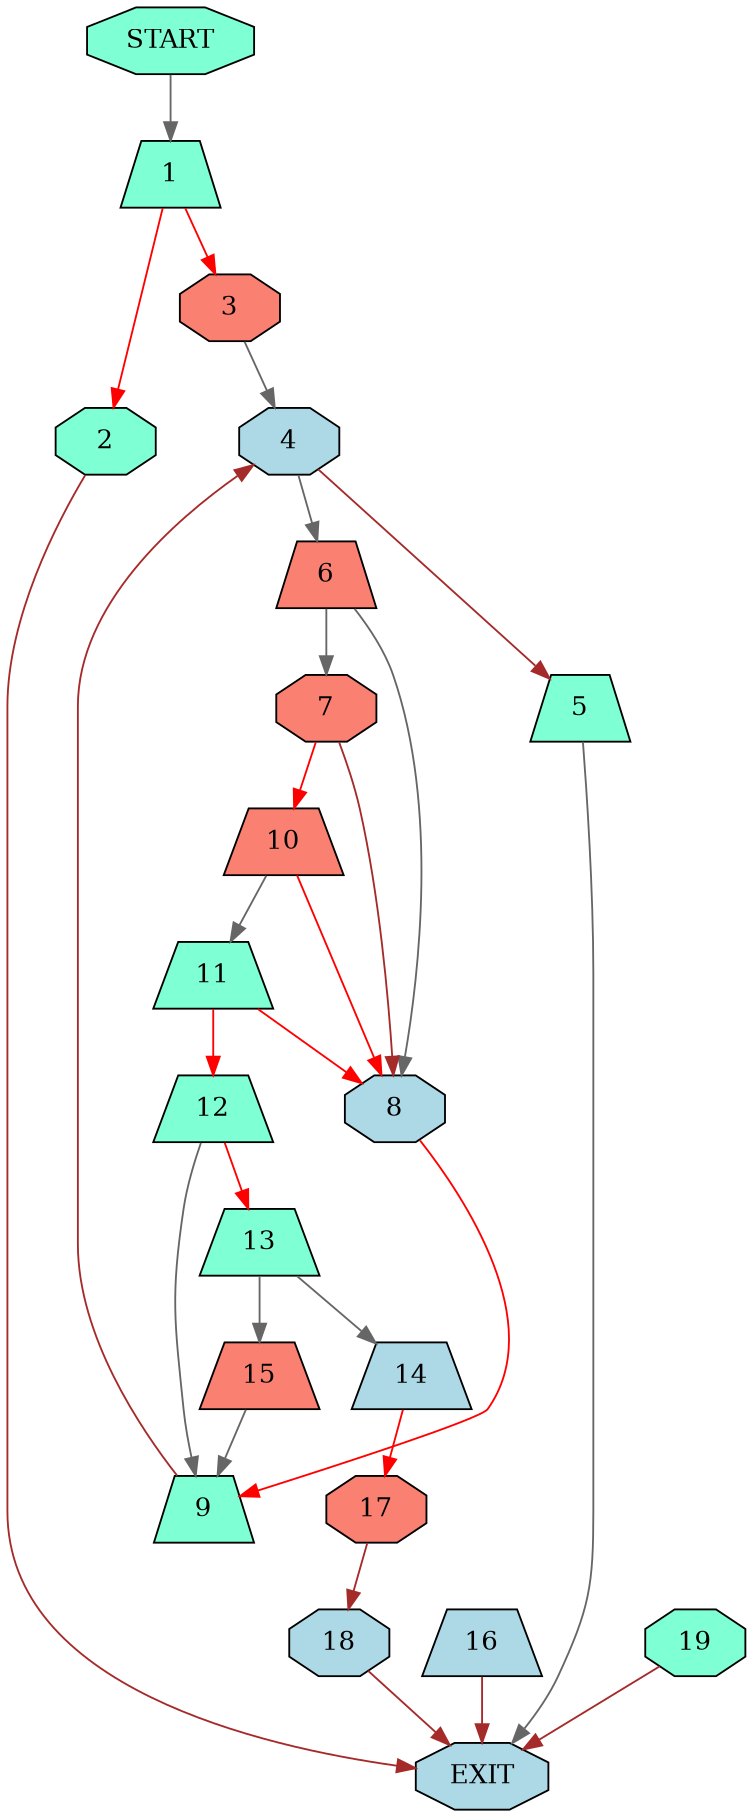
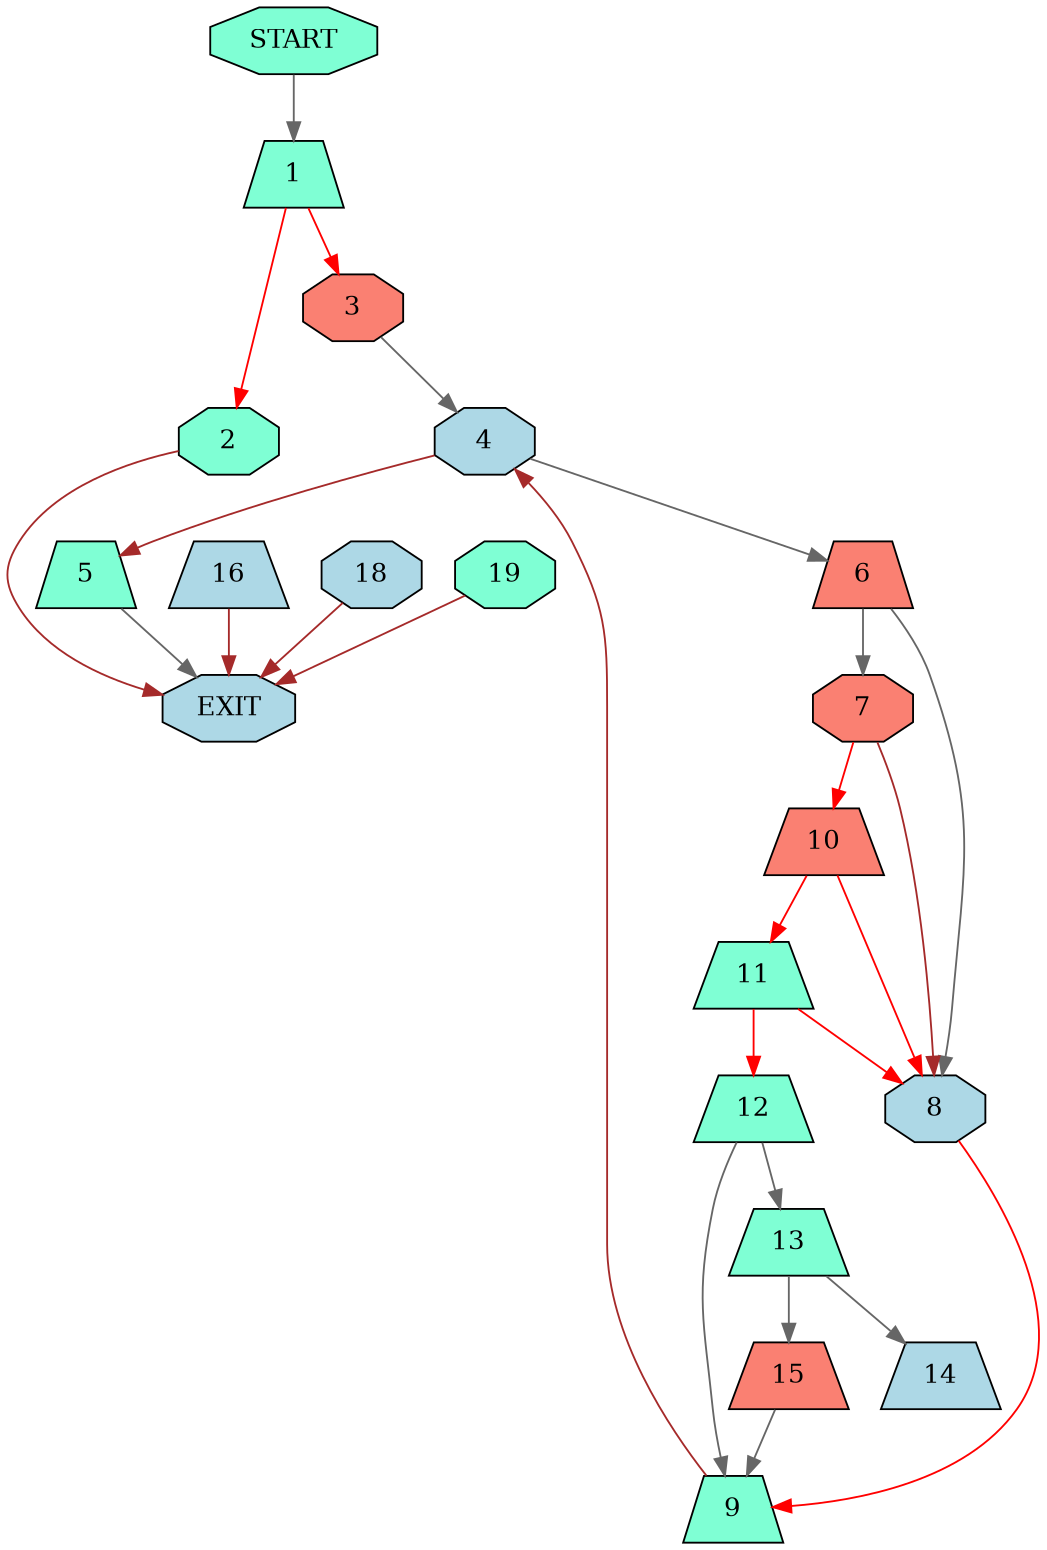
(253, 900) -> (793, 900)
(233, 1167) -> (769, 1167)
(376, 1509) -> none
